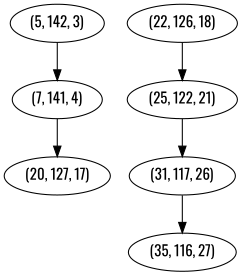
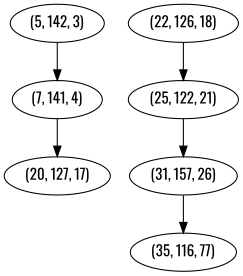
(182, 176) -> (183, 176)
(182, 252) -> (183, 252)
